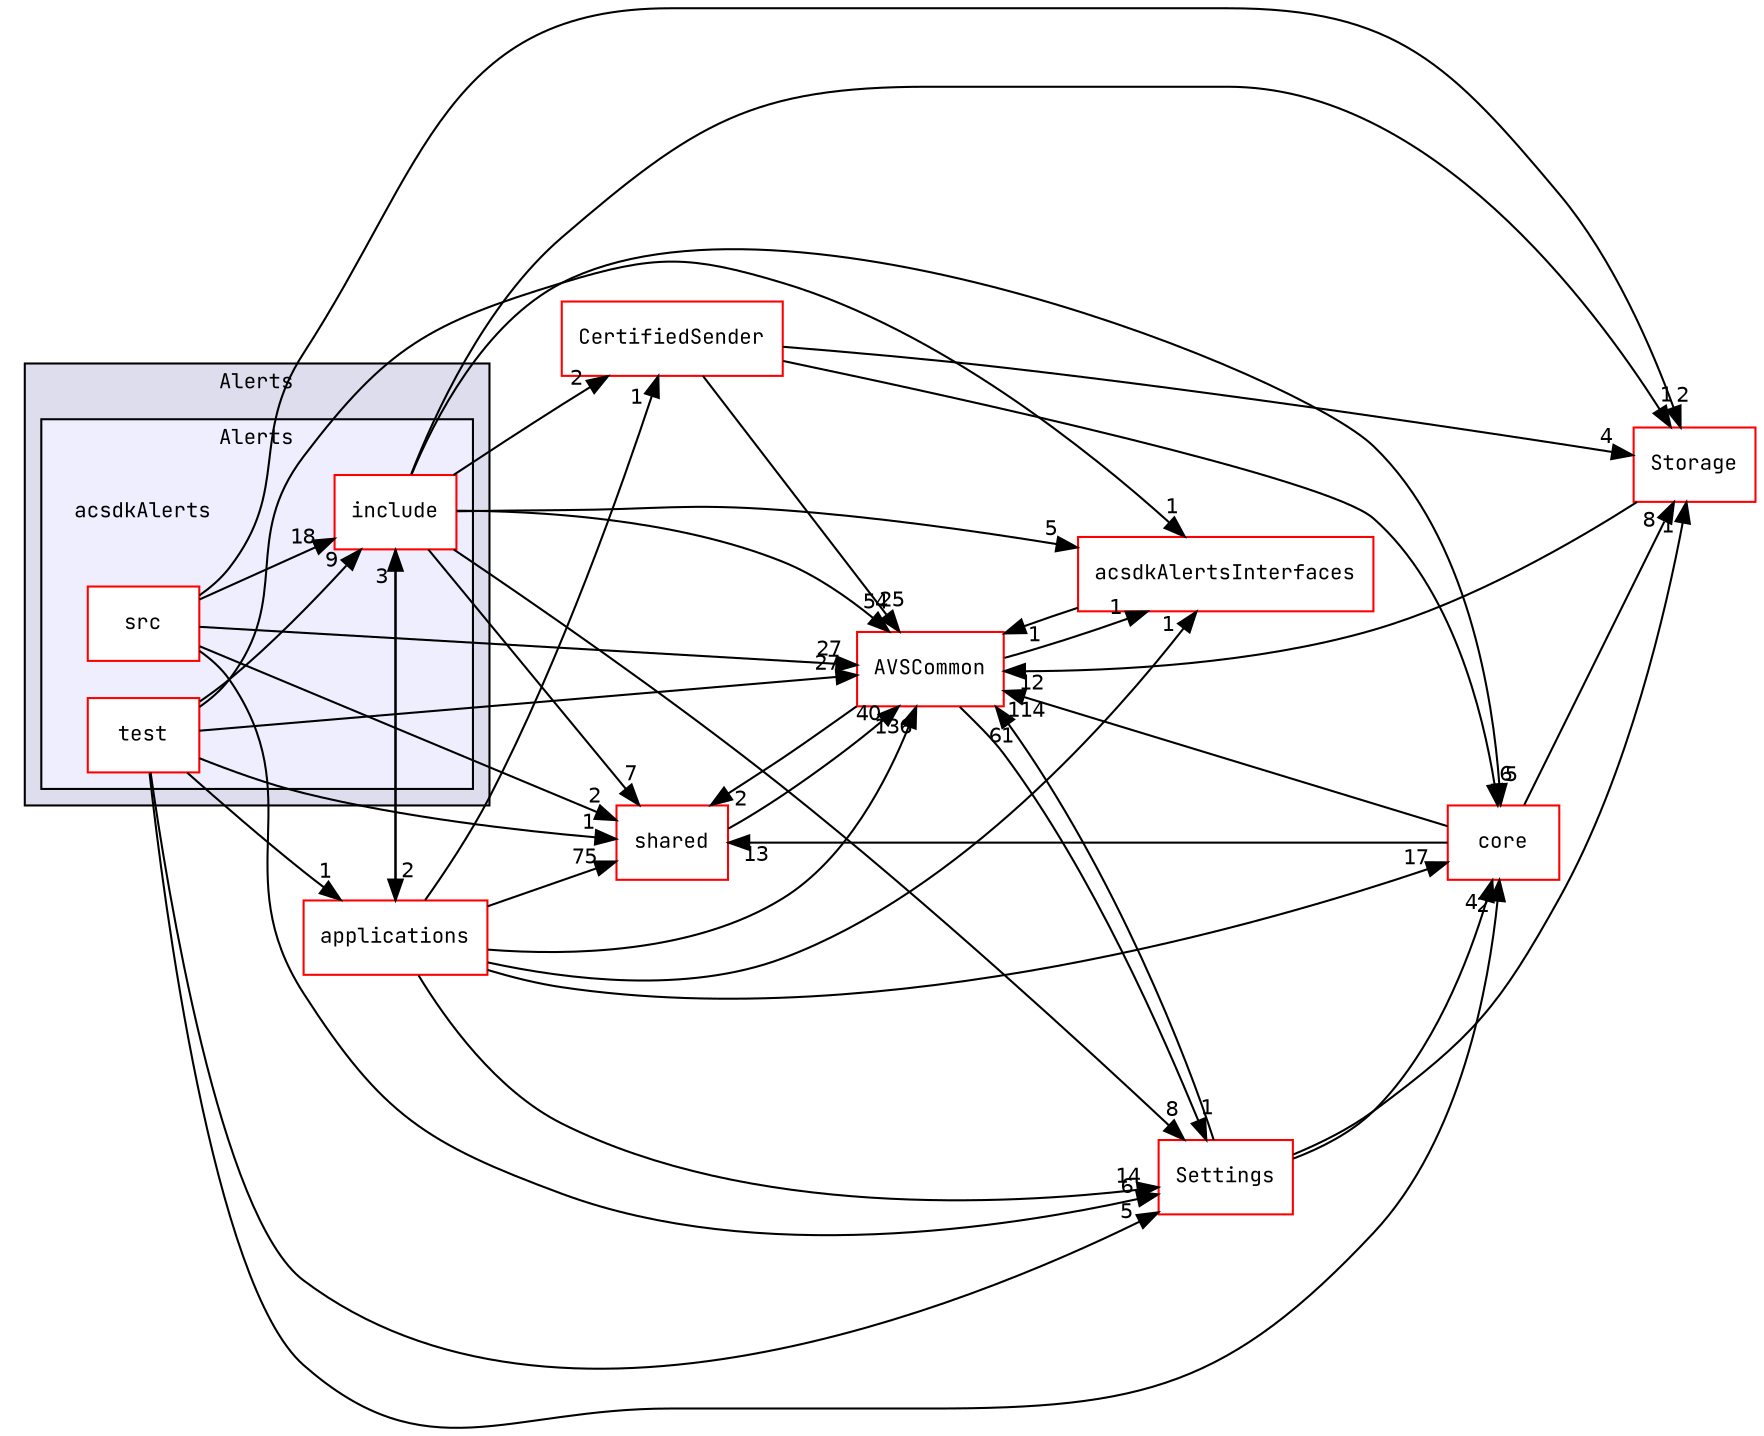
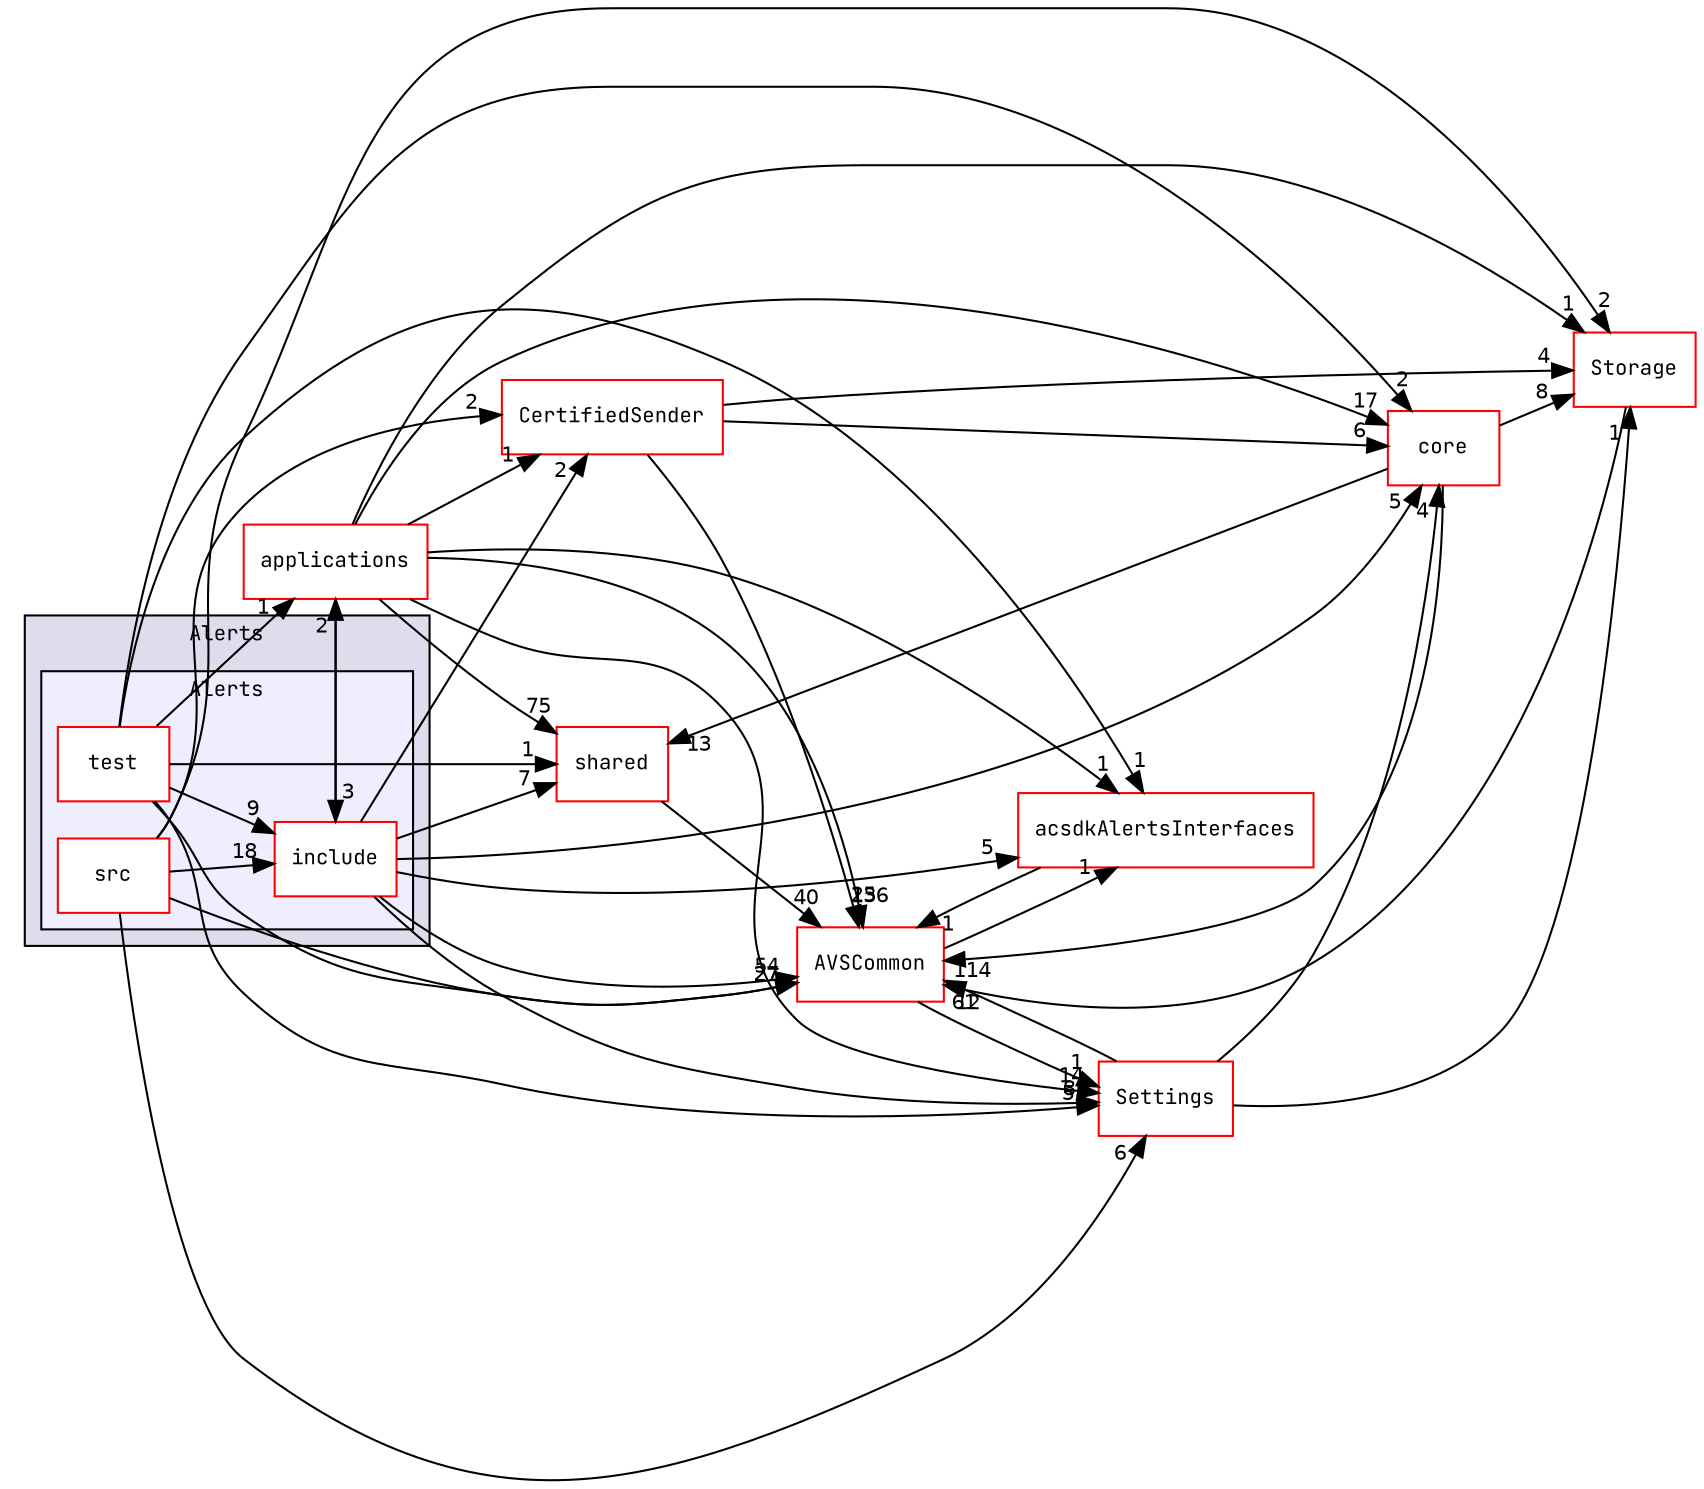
(1012, 87) -> (900, 165)
(144, 512) -> none
(408, 733) -> (233, 520)
(793, 751) -> none
